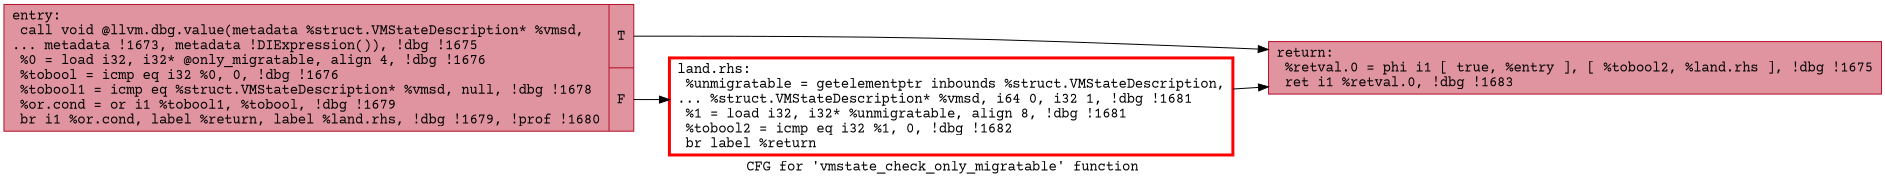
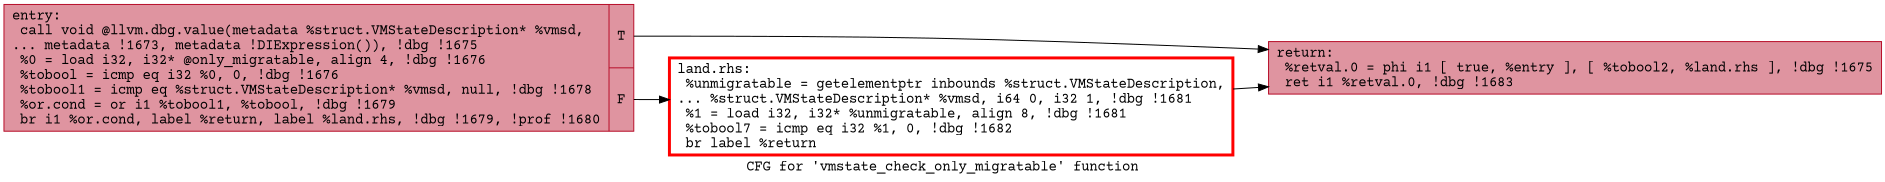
(845, 128) -> (845, 128)
